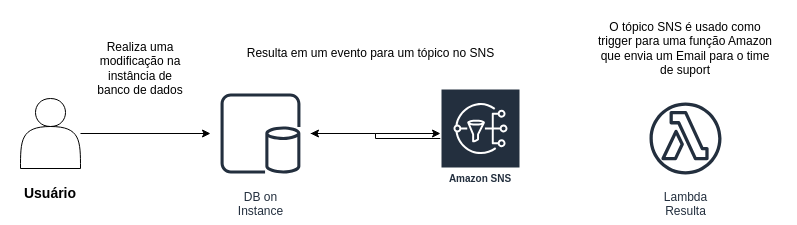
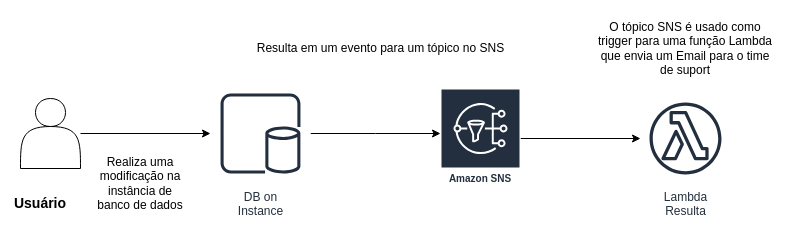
(686, 49) -> (686, 49)
(371, 54) -> (381, 49)
(141, 69) -> (141, 184)
(407, 139) -> (577, 139)
(51, 194) -> (41, 204)
